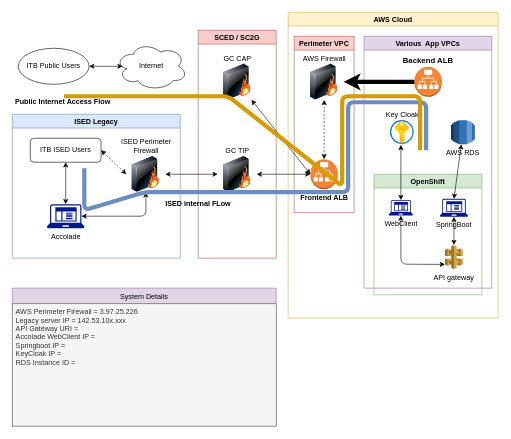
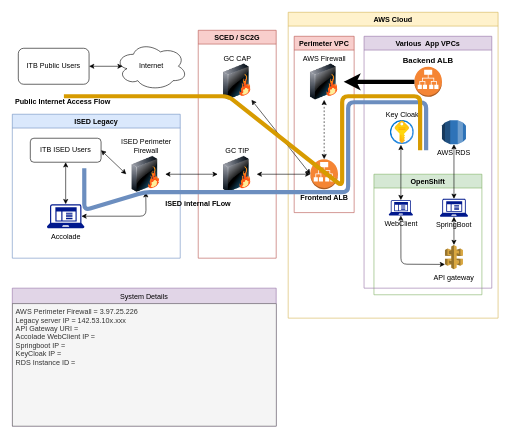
(54, 66) -> (54, 66)
(463, 132) -> (454, 132)
(113, 162) -> (113, 162)
